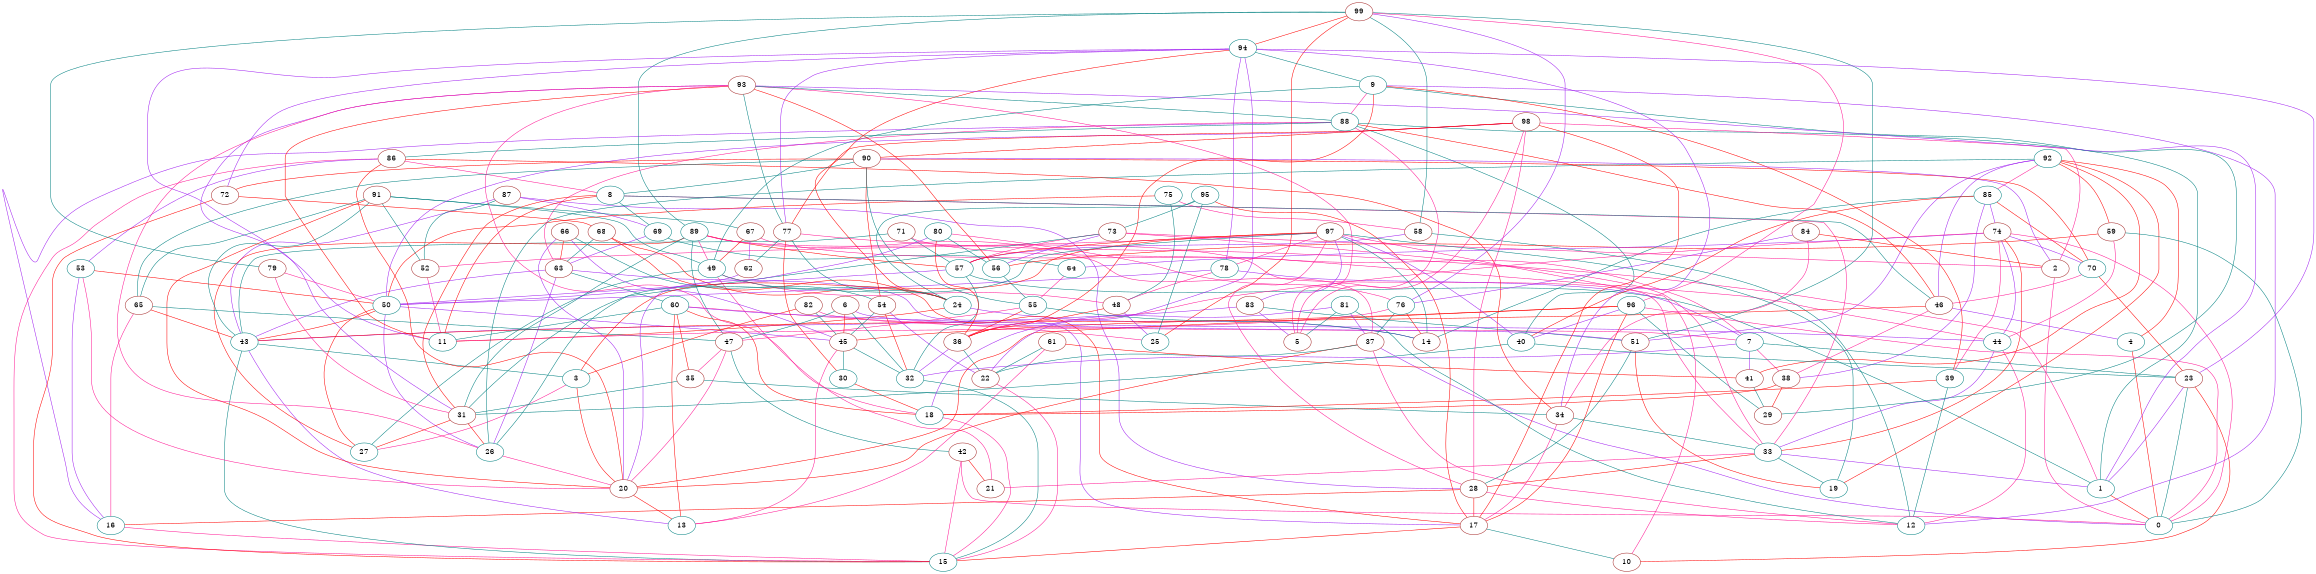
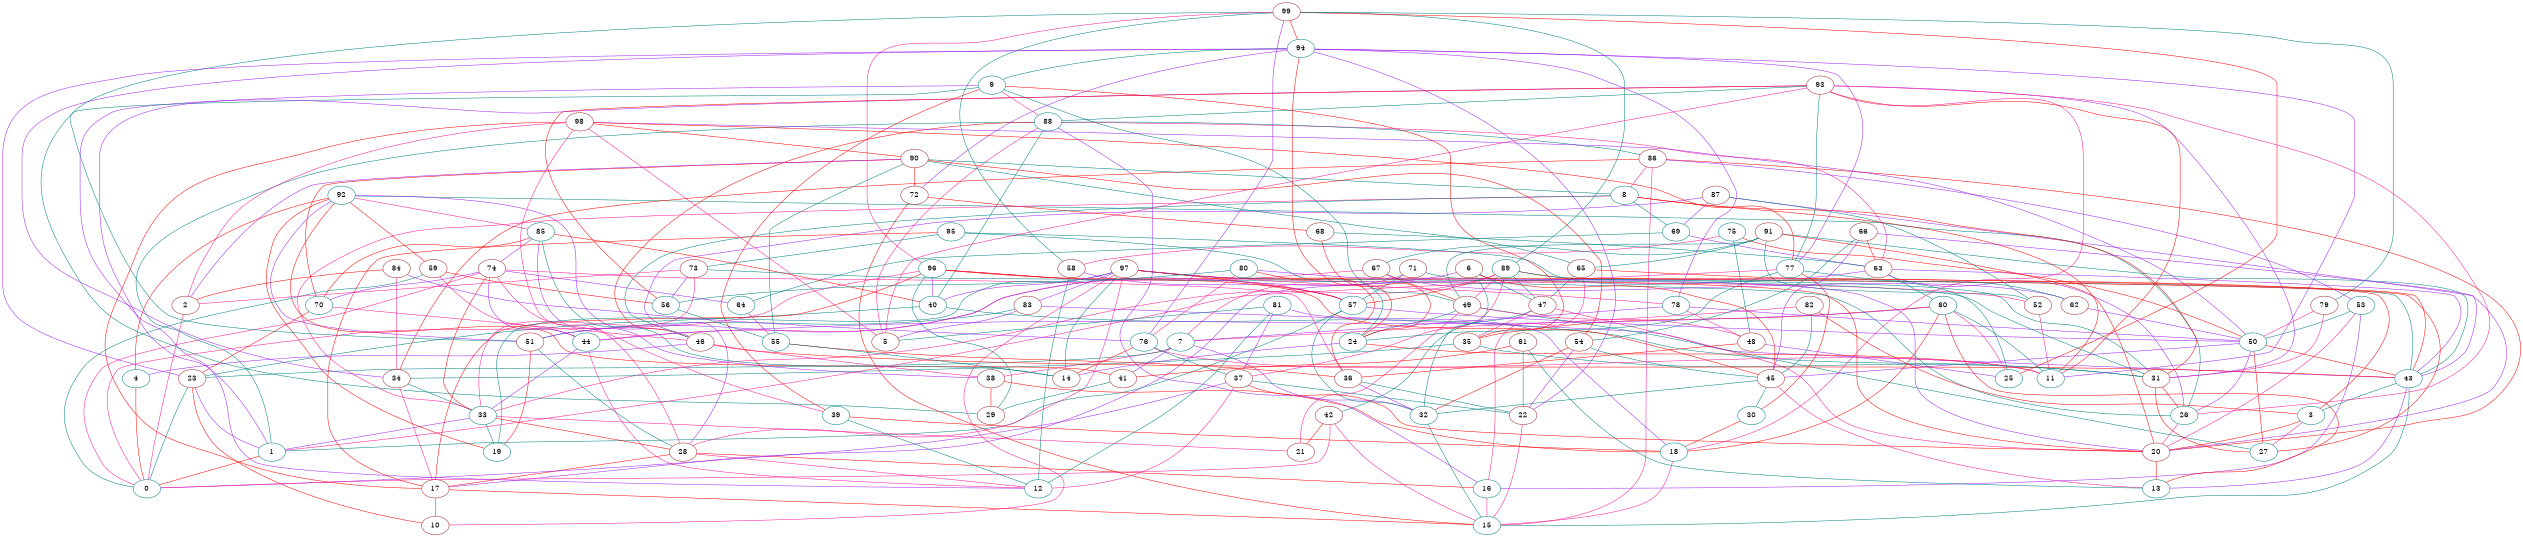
(1145, 191) -> (1365, 123)
(787, 232) -> (1790, 269)
(1034, 245) -> (1145, 280)
(712, 269) -> (1467, 305)
(227, 286) -> (2308, 326)
(881, 326) -> none
(1097, 351) -> none
(890, 477) -> (1813, 478)
